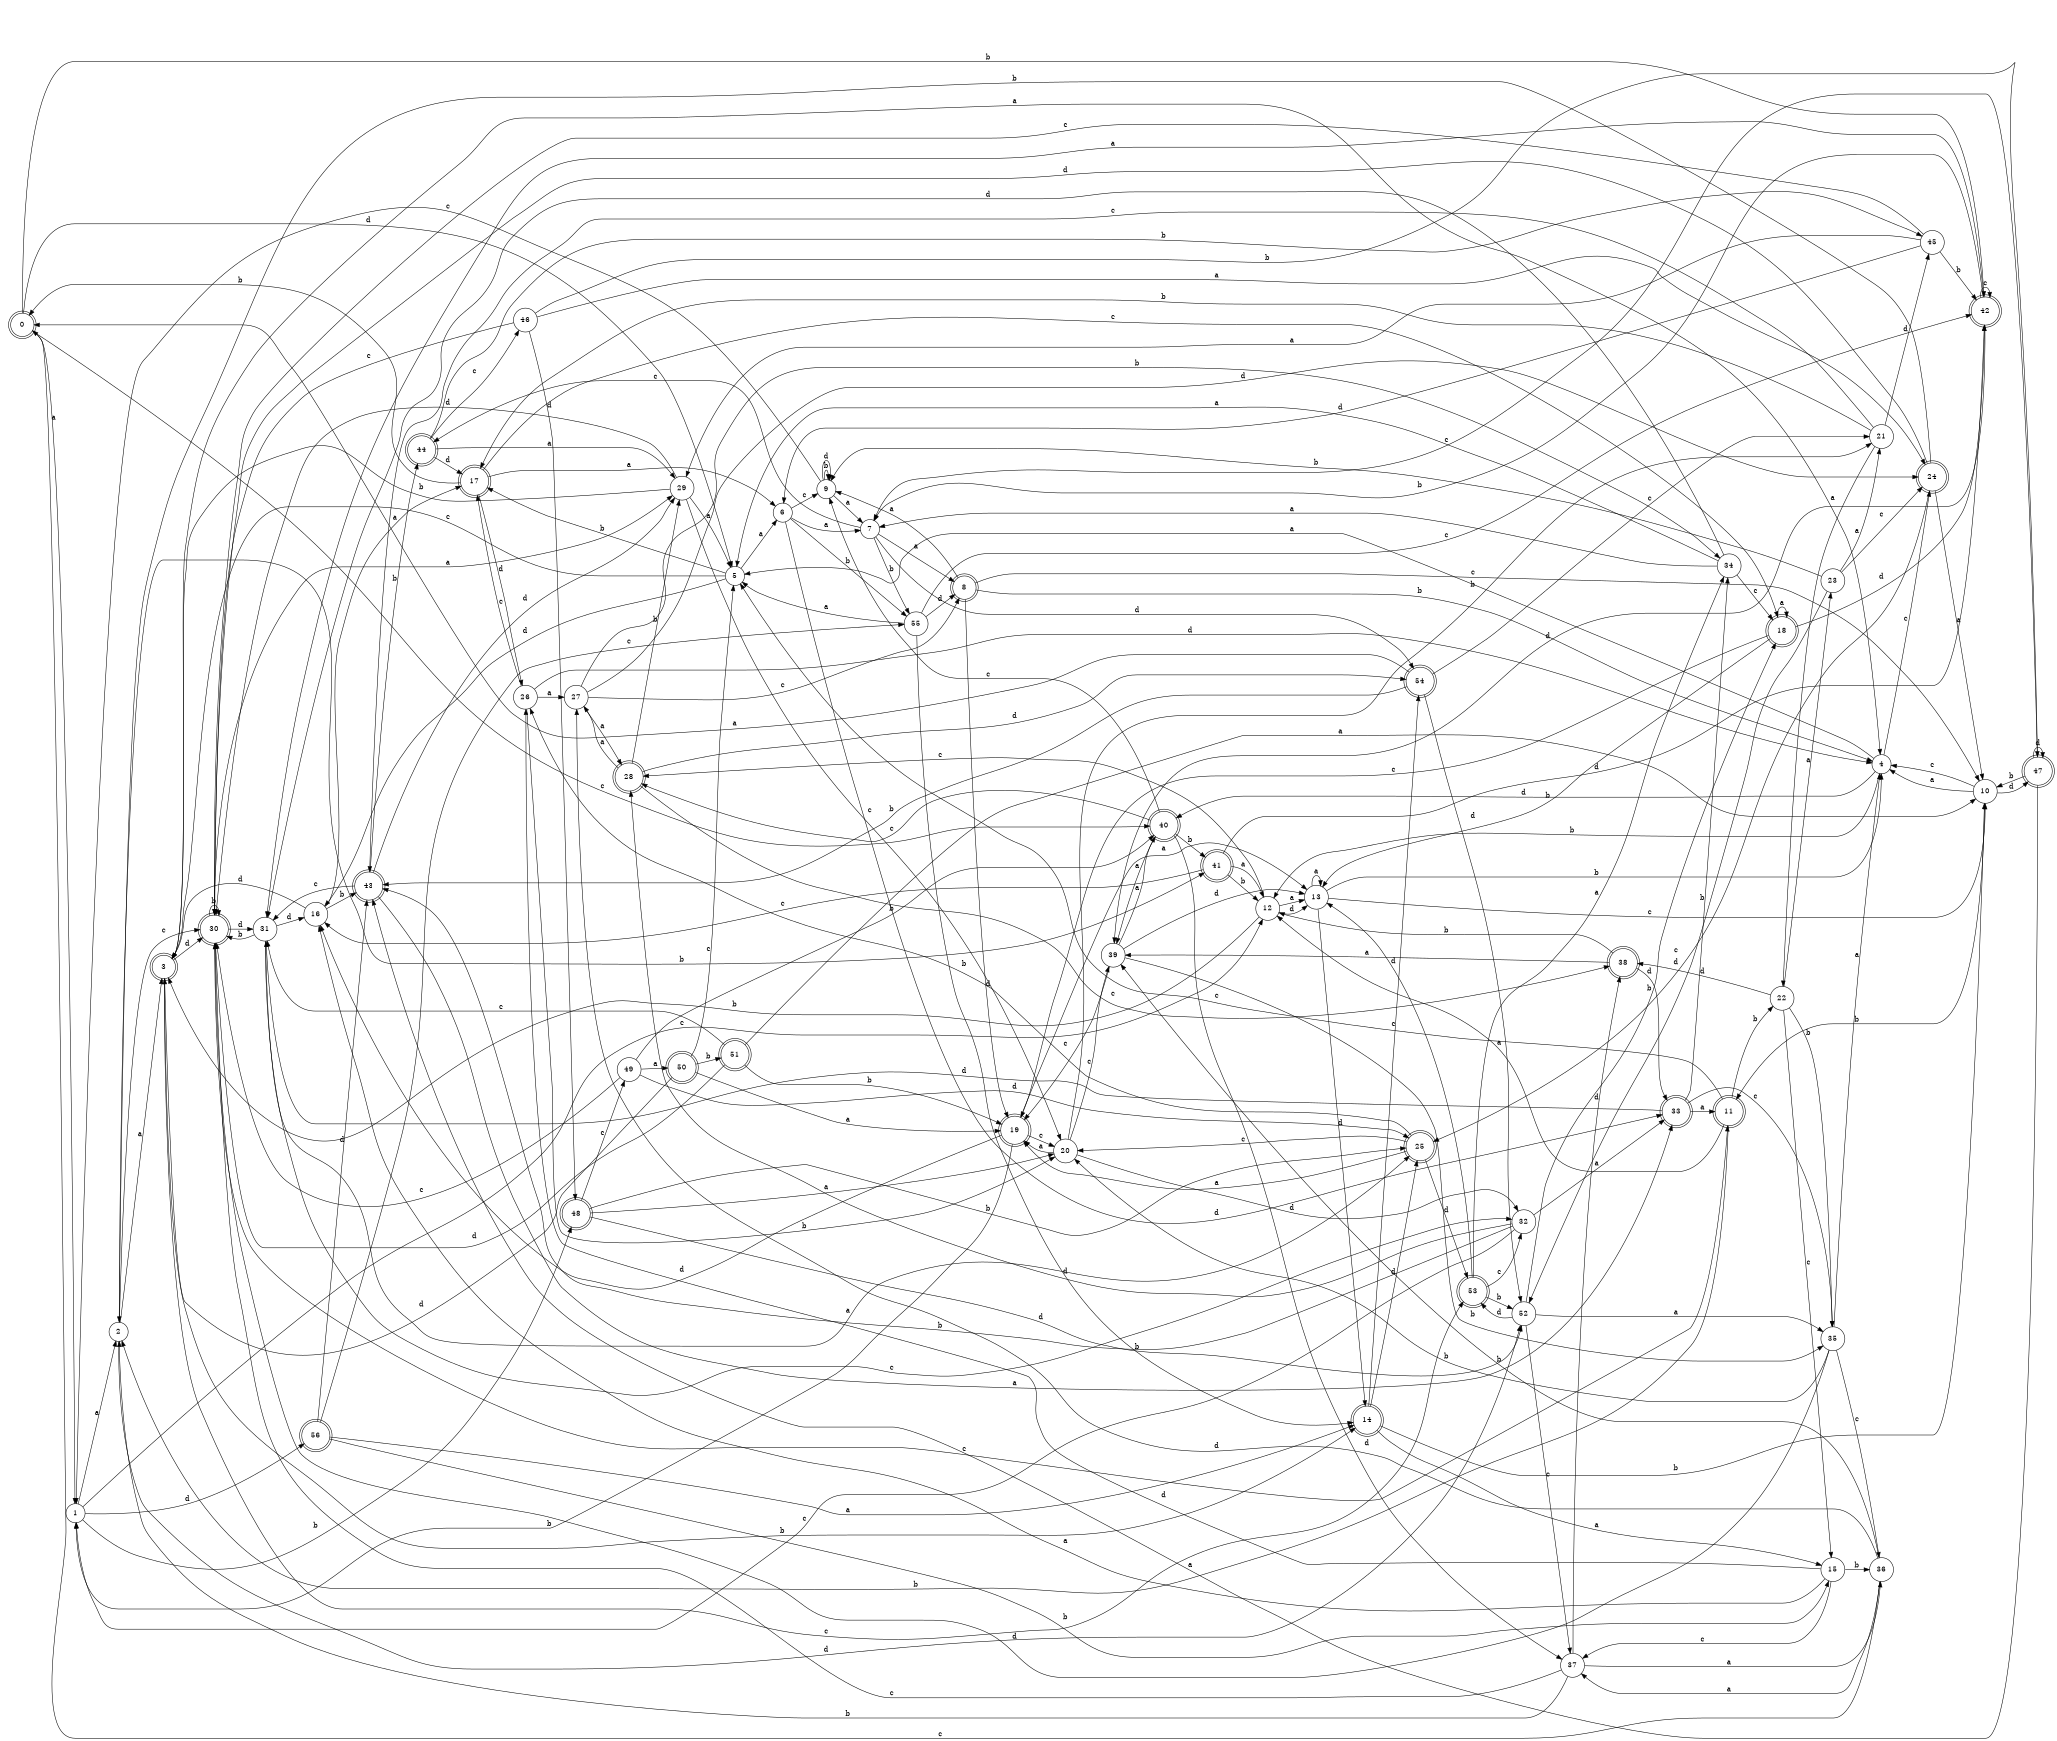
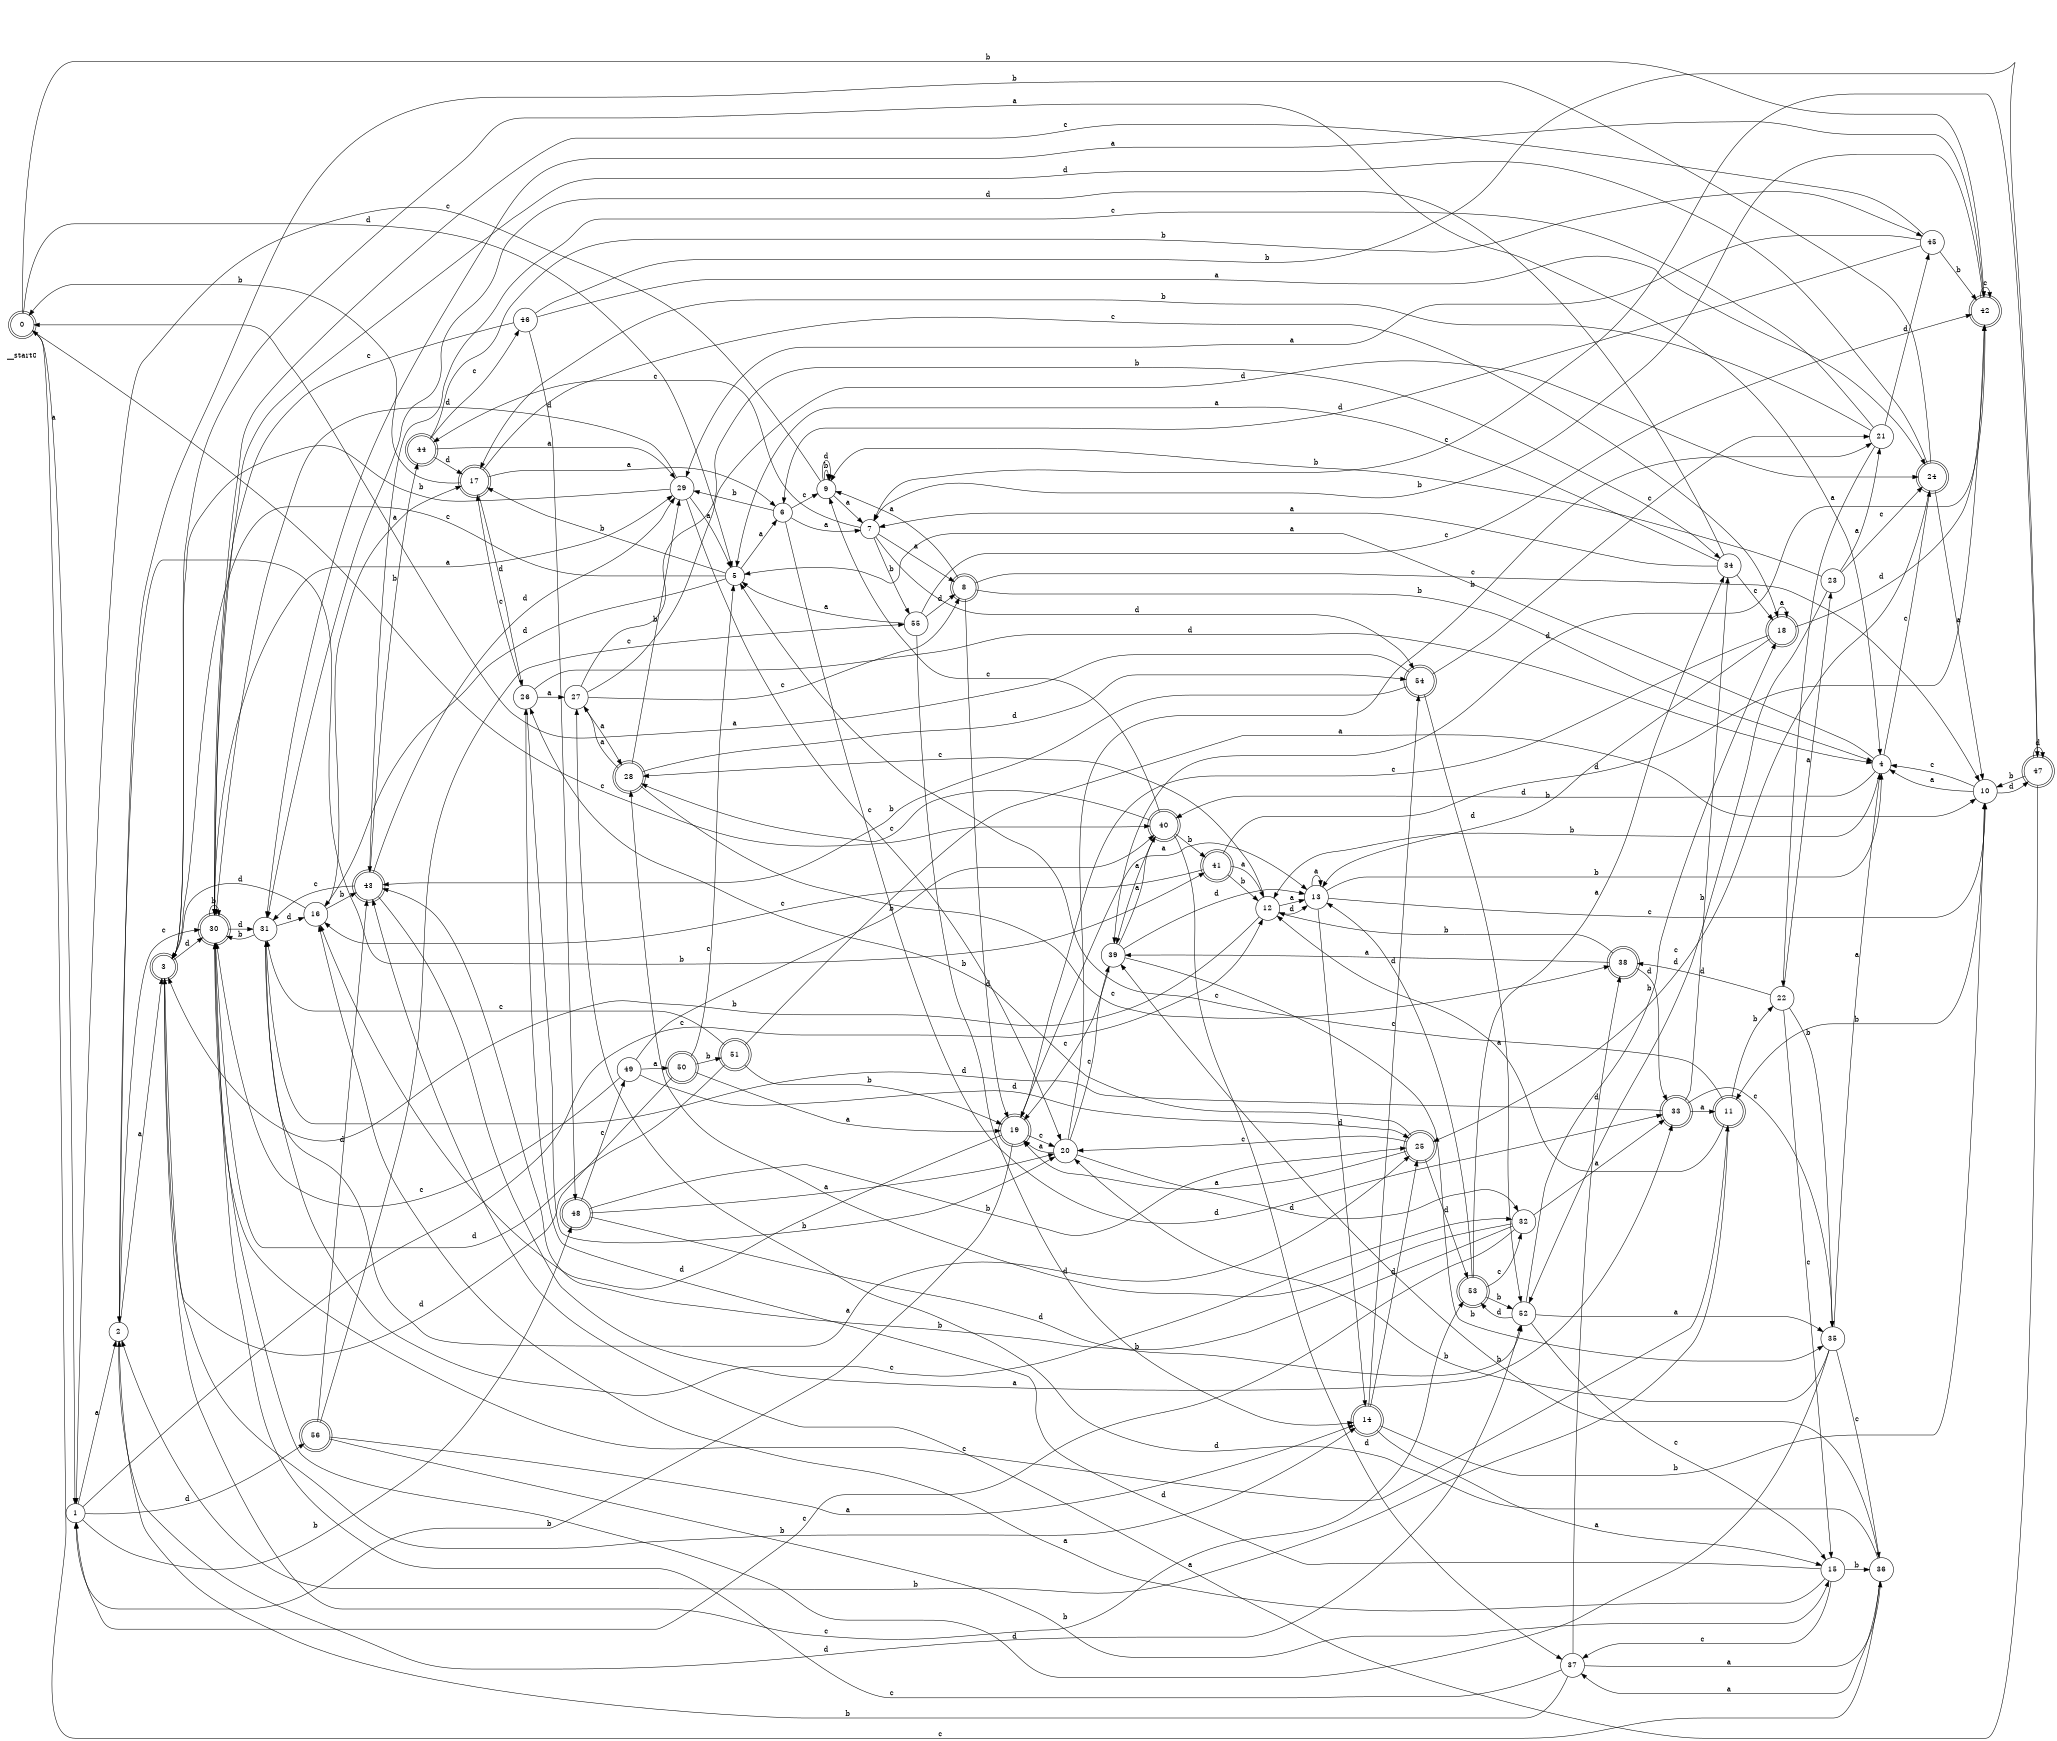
none -> (22, 356)
(846, 566) -> (736, 501)
(1548, 1487) -> (1668, 1450)
